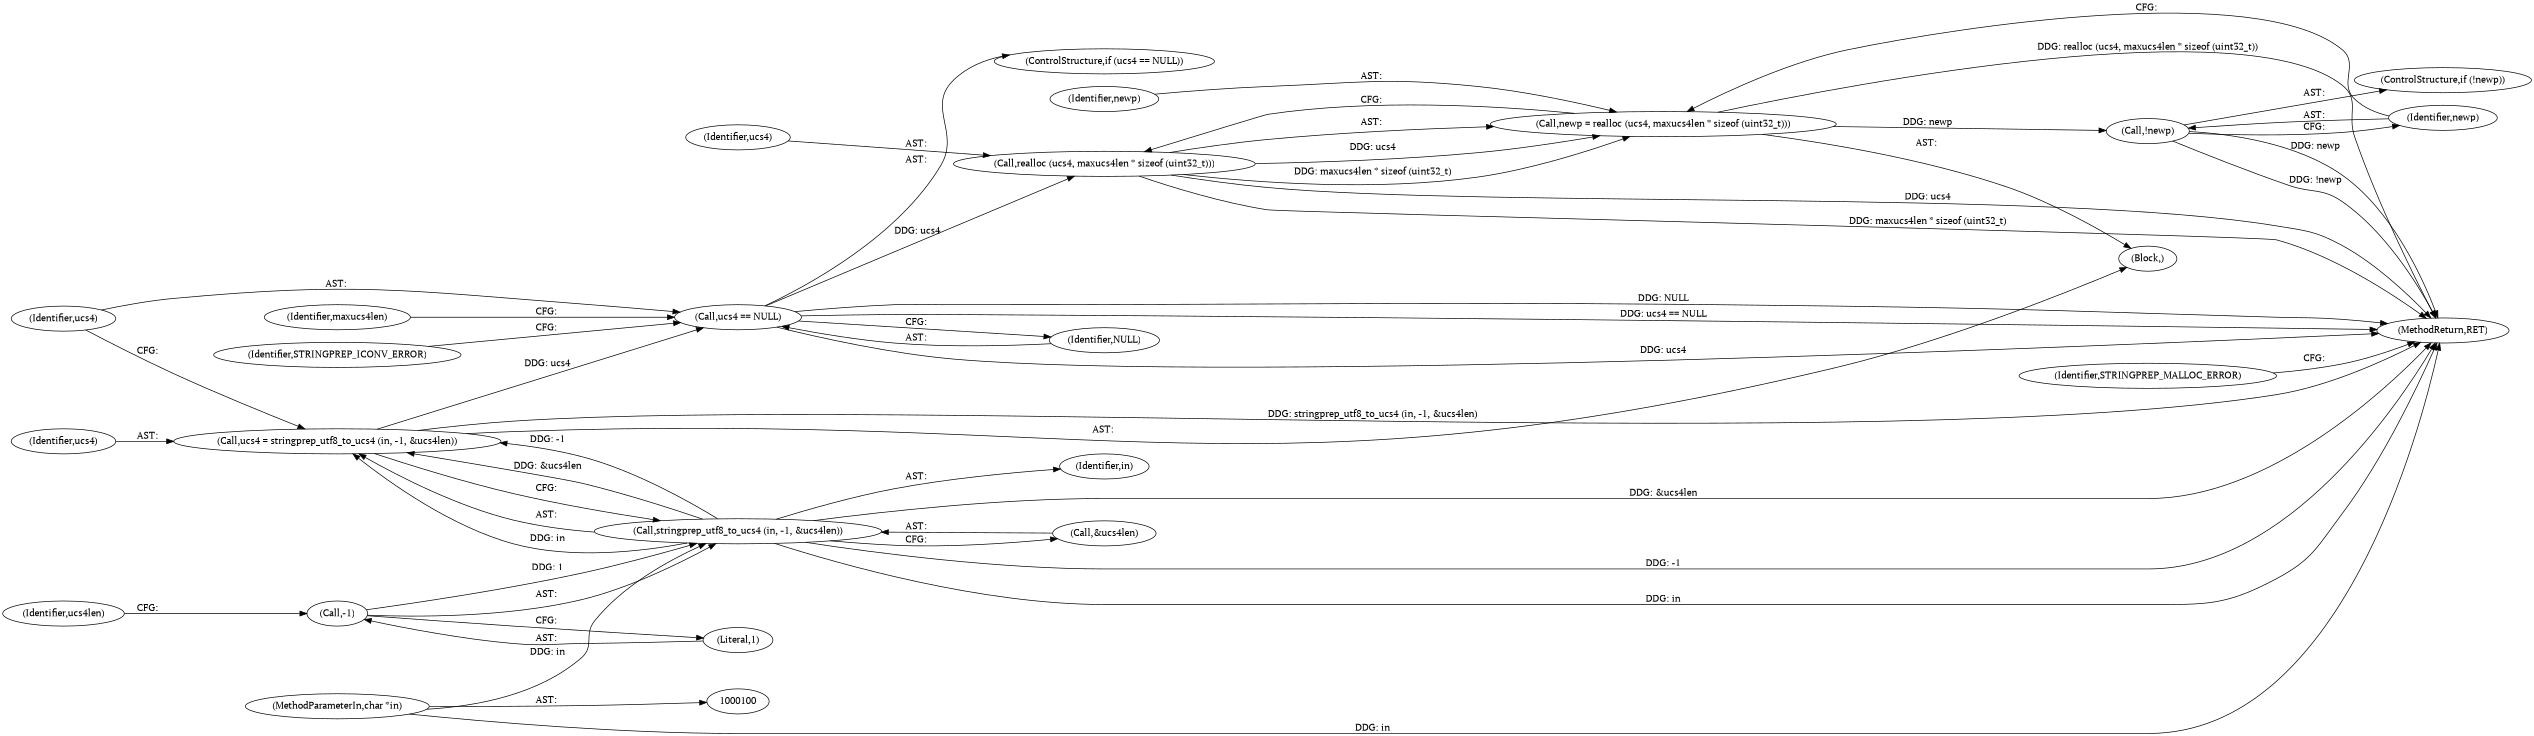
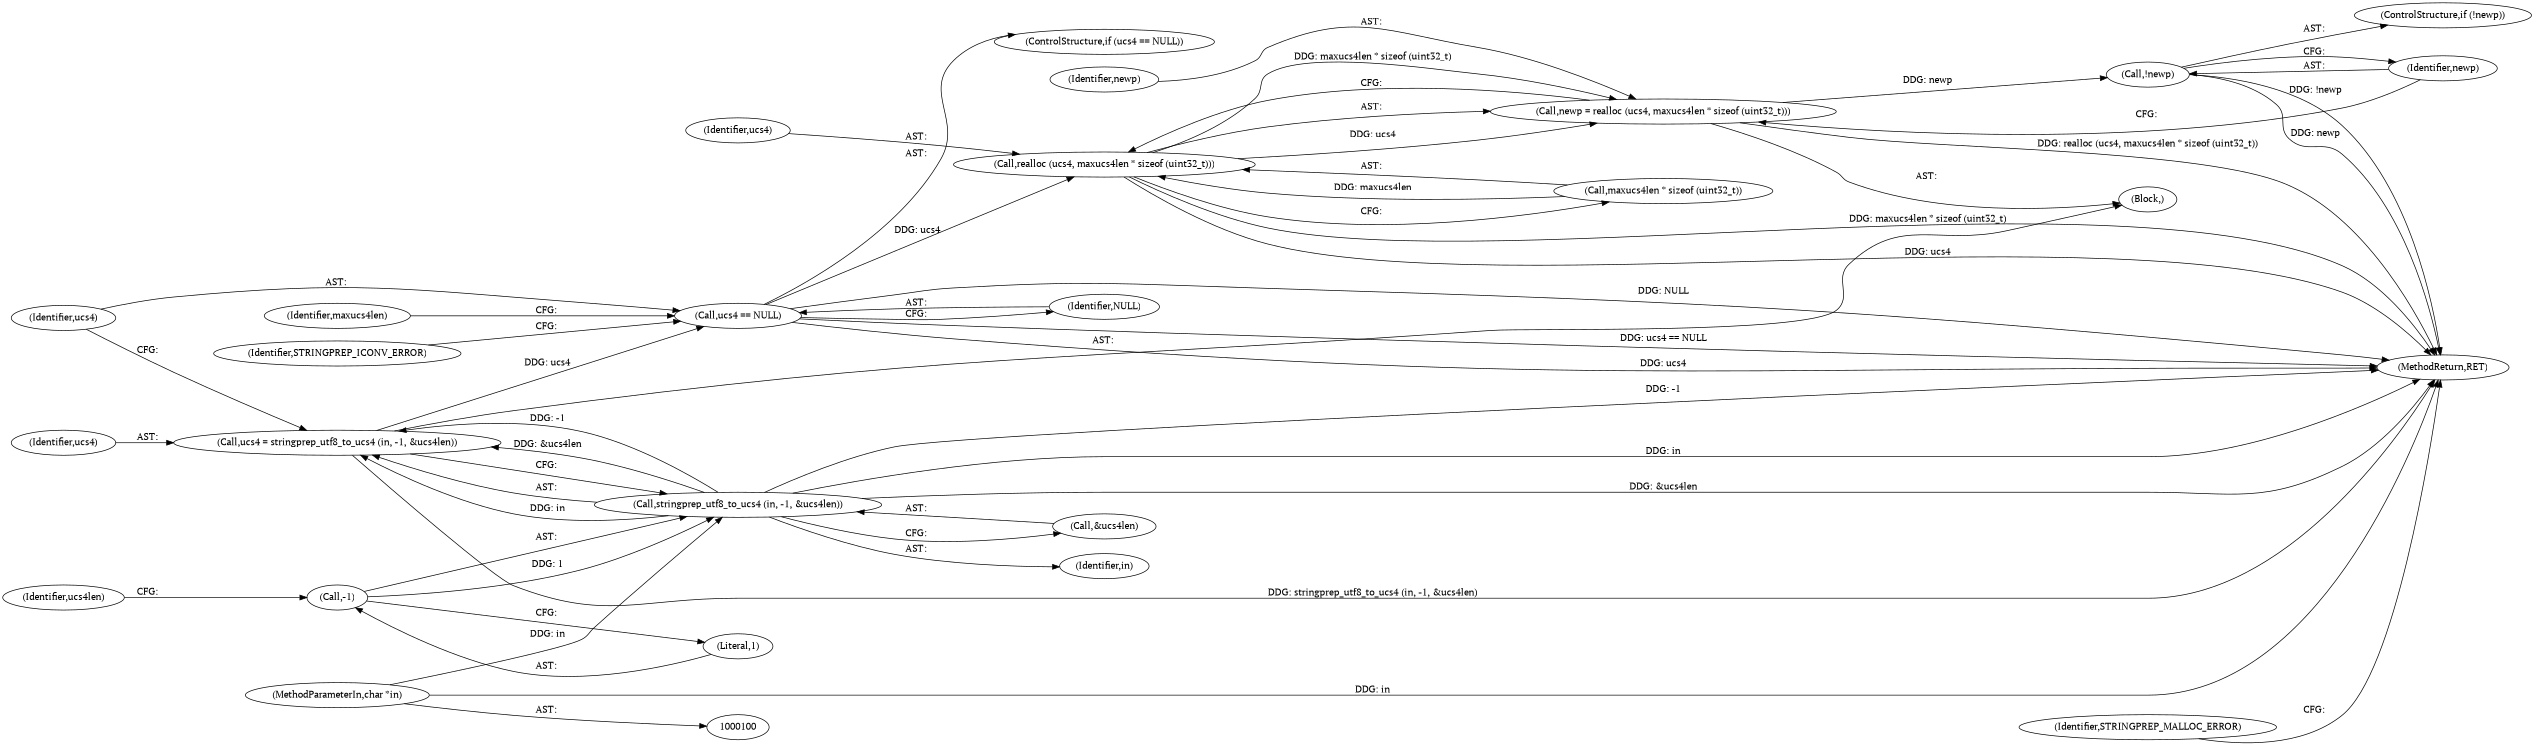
none -> (1663, 191)
